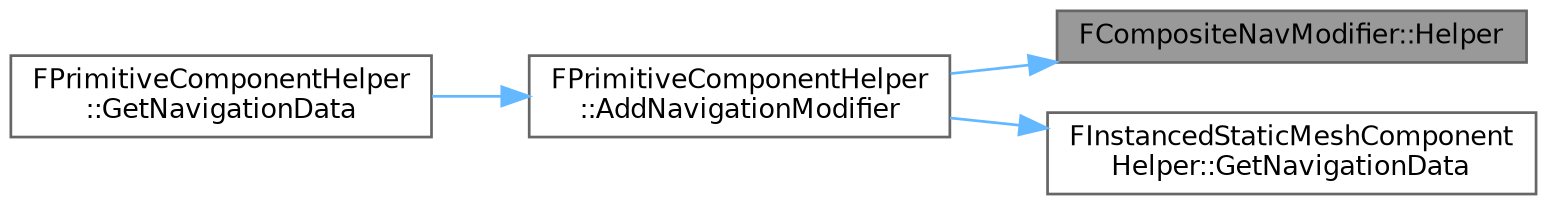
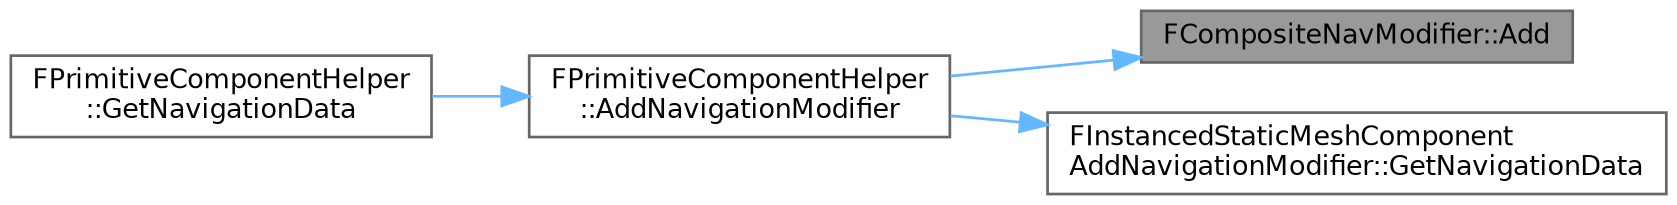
(1292, 37) -> (1357, 37)
(1292, 153) -> (1357, 153)
